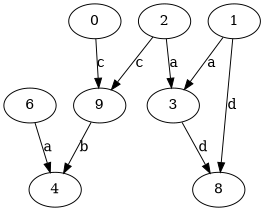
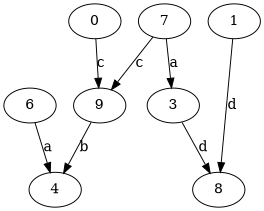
(165, 21) -> (165, 21)
(207, 60) -> none
